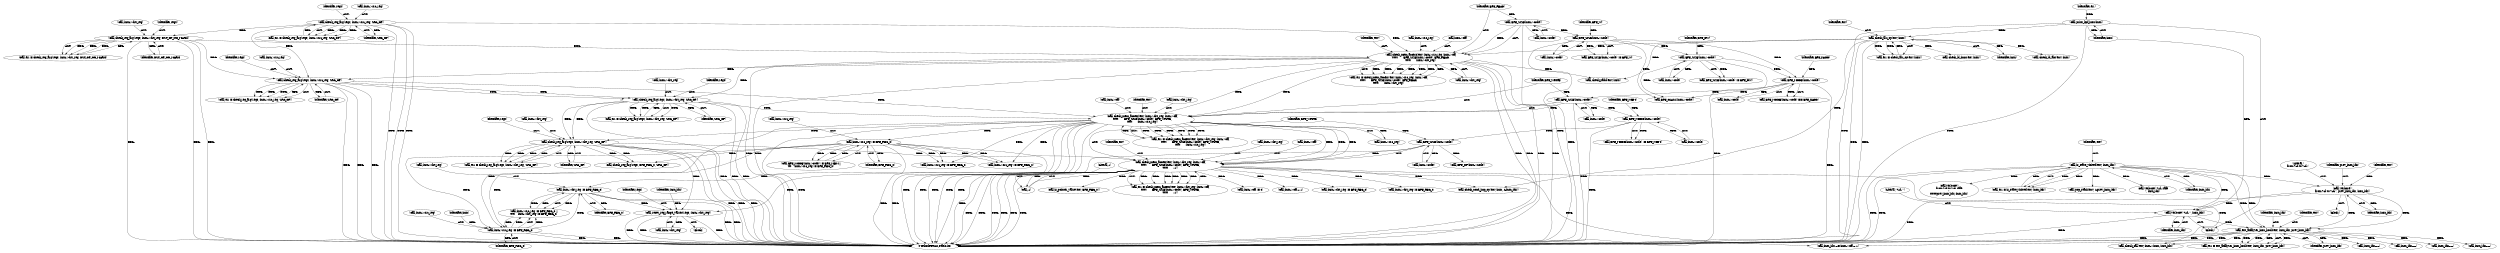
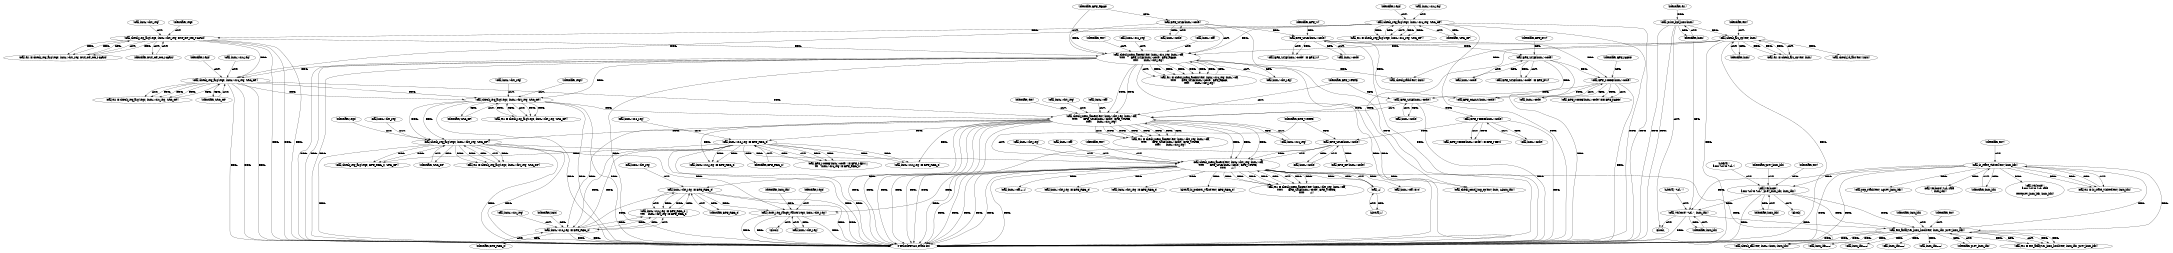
(153, 46) -> (157, 46)
(1900, 46) -> (1781, 46)
(1961, 58) -> none
(1623, 100) -> none
(1074, 190) -> (1208, 190)
none -> (1378, 201)
(1838, 246) -> none
